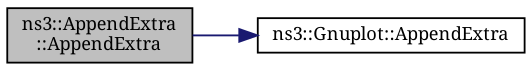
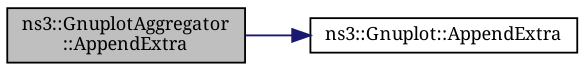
(100, 35) -> (126, 35)
